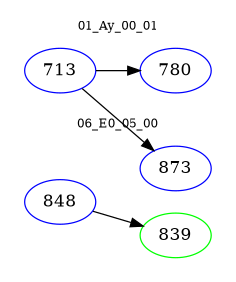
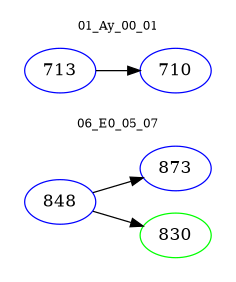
(176, 71) -> (176, 71)
(119, 121) -> (112, 187)
(118, 125) -> (118, 125)
(176, 235) -> (176, 235)
